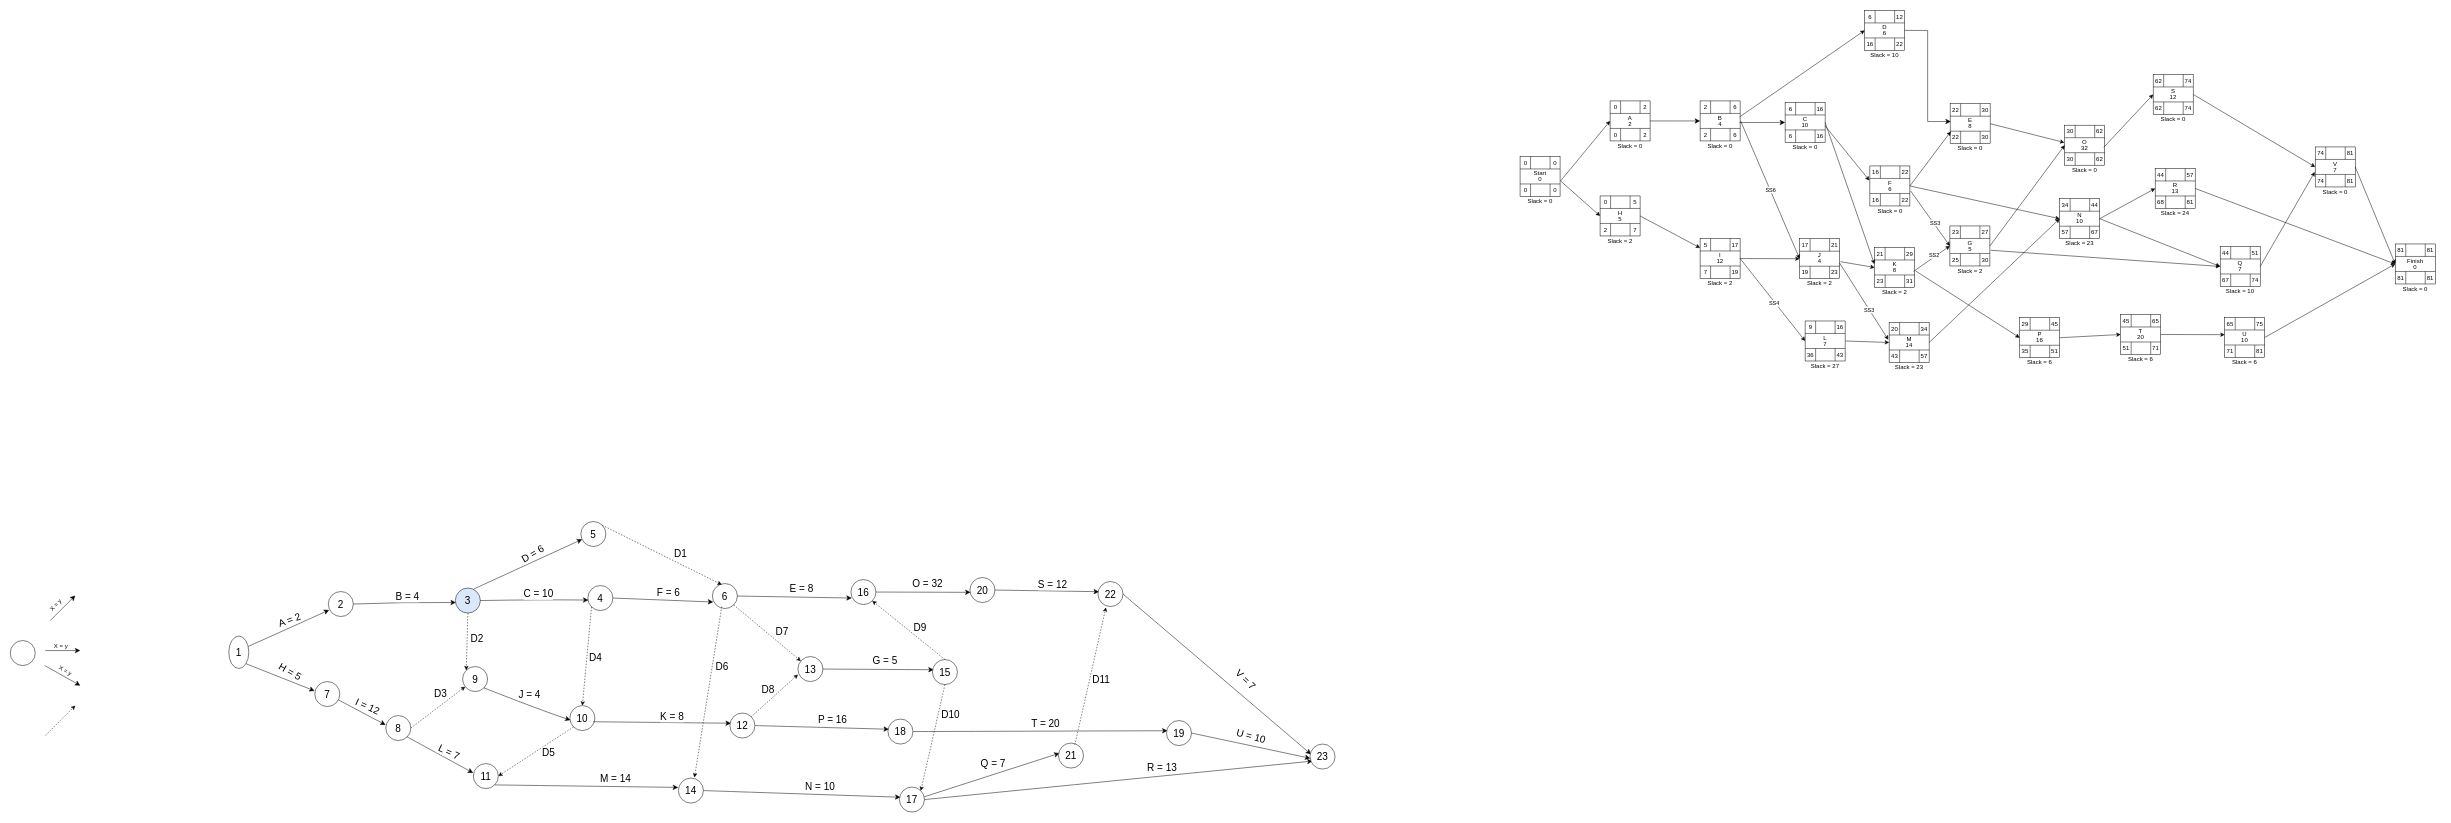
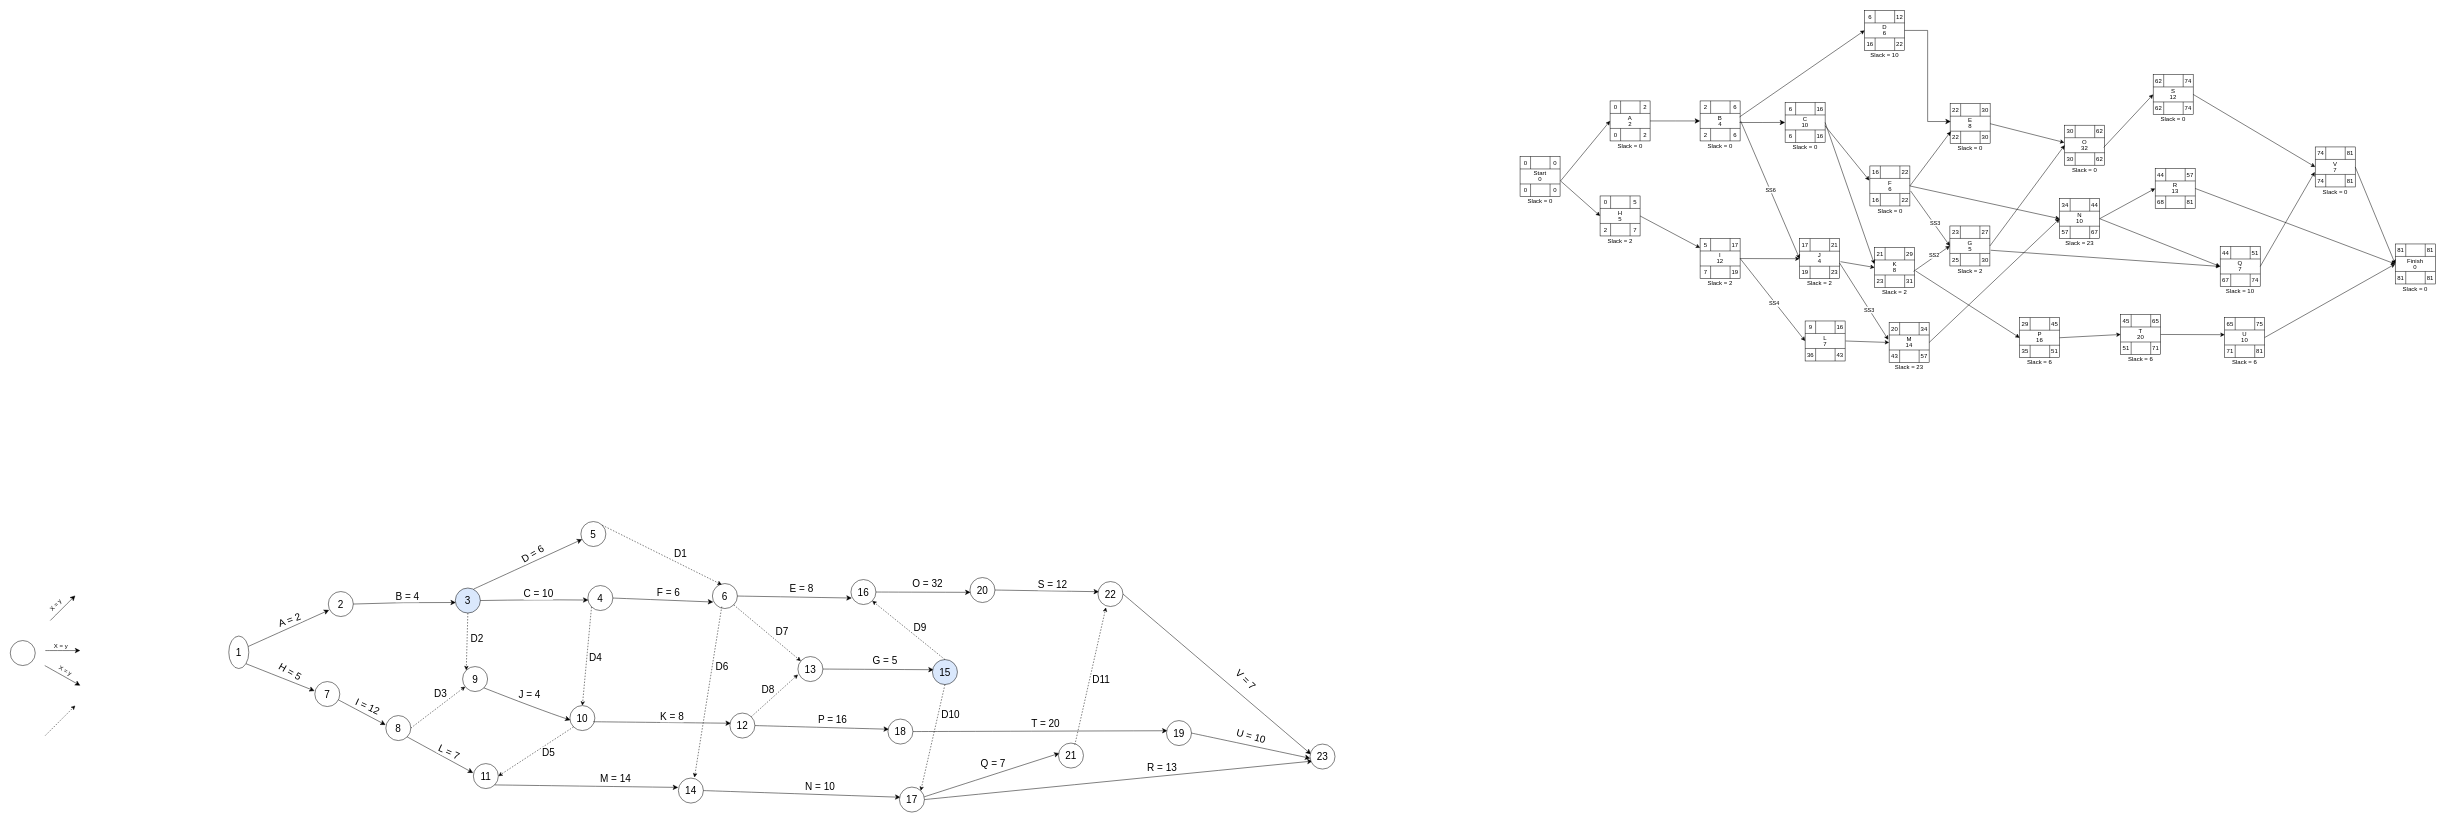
(2175, 213) -> none
(1825, 366) -> none
(945, 672) -> (945, 672)
